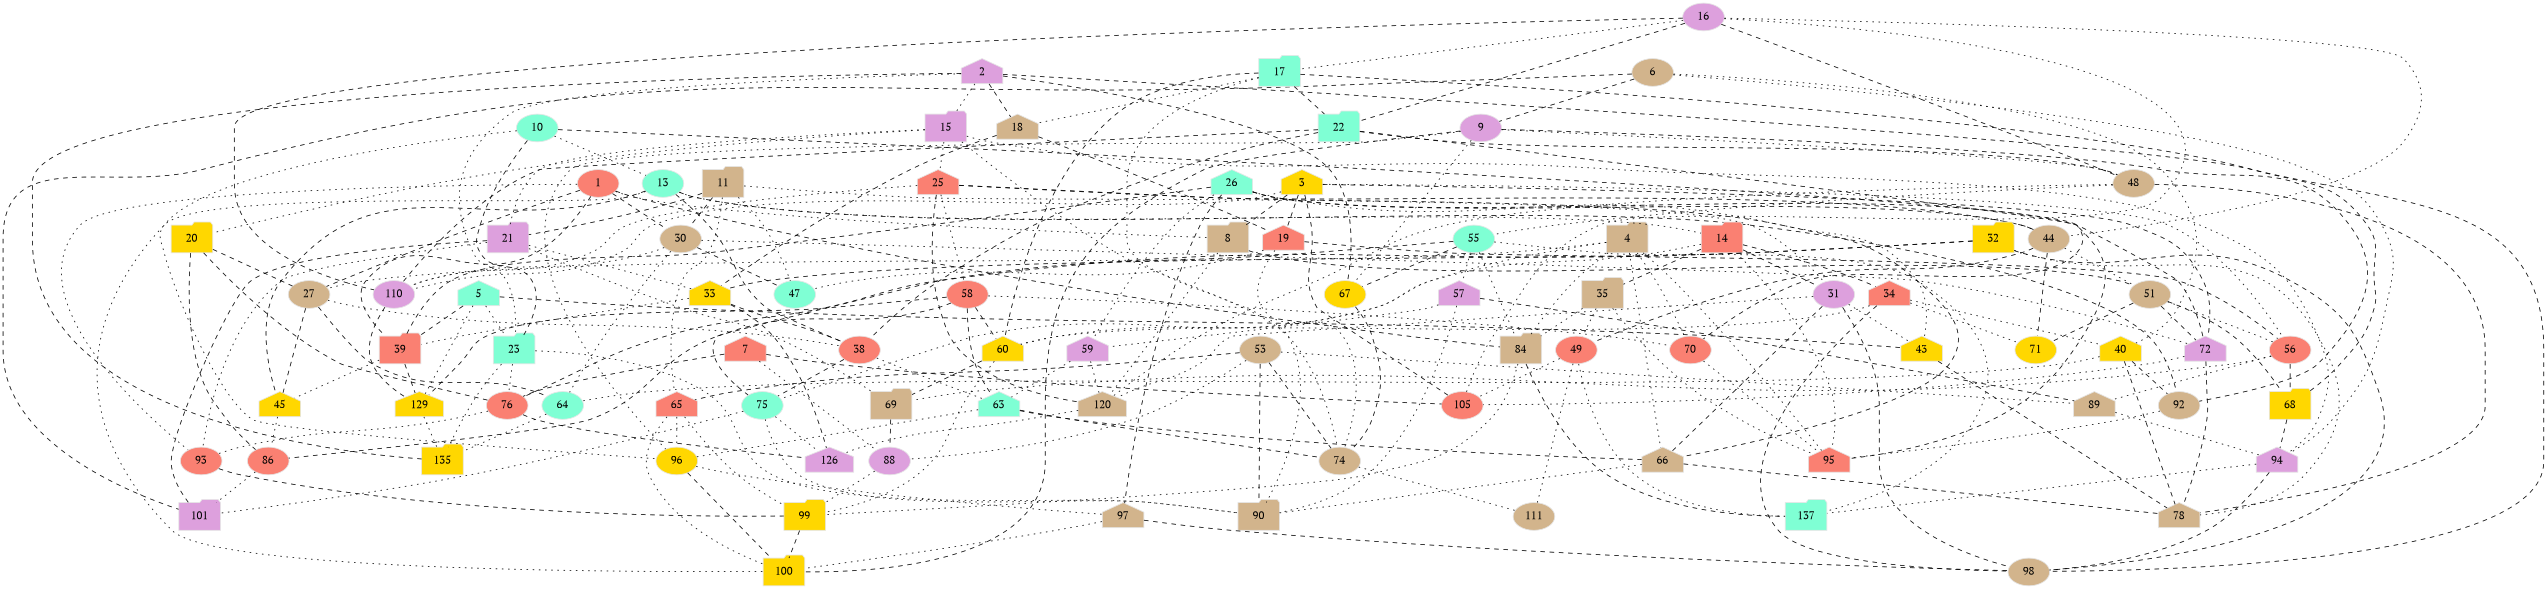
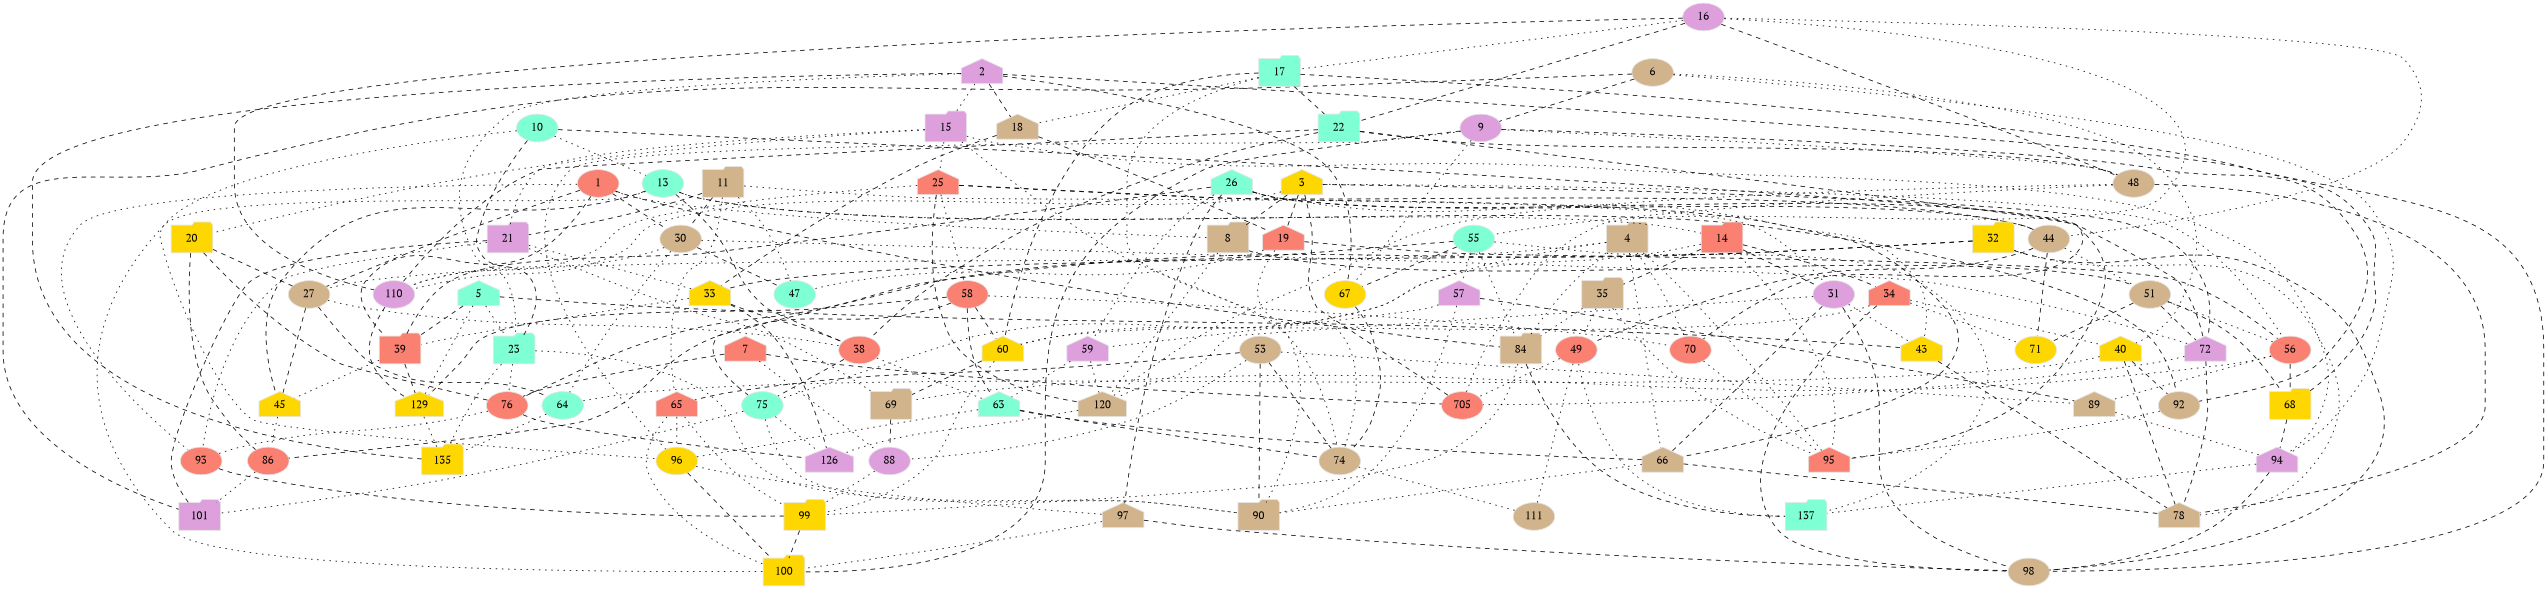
(1462, 405) -> (1462, 405)
